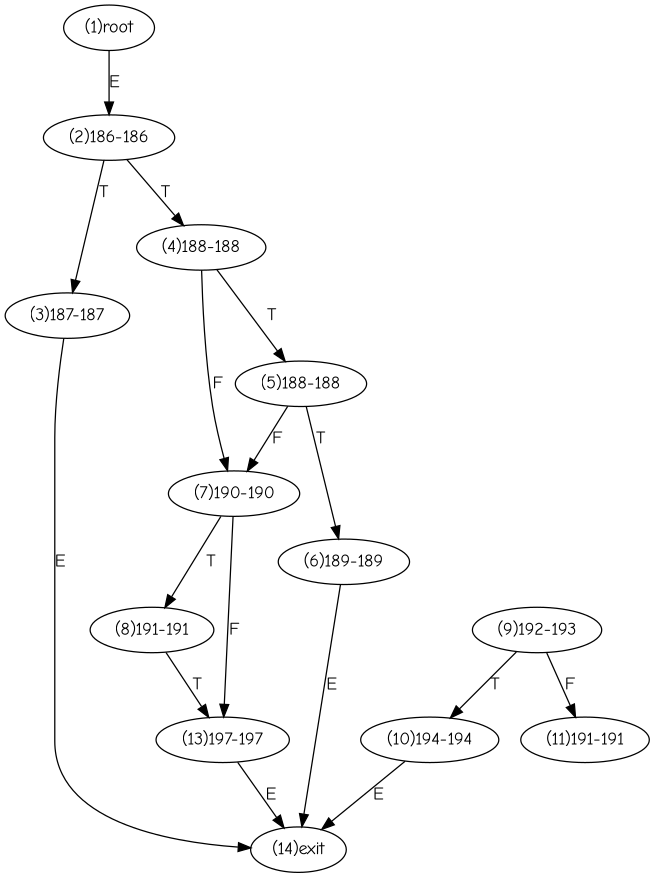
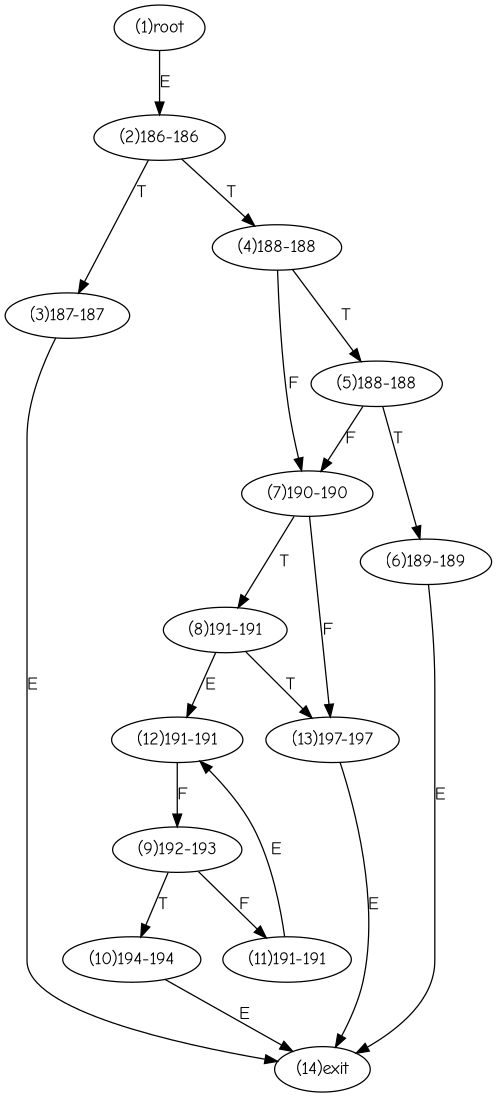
none -> (177, 740)
